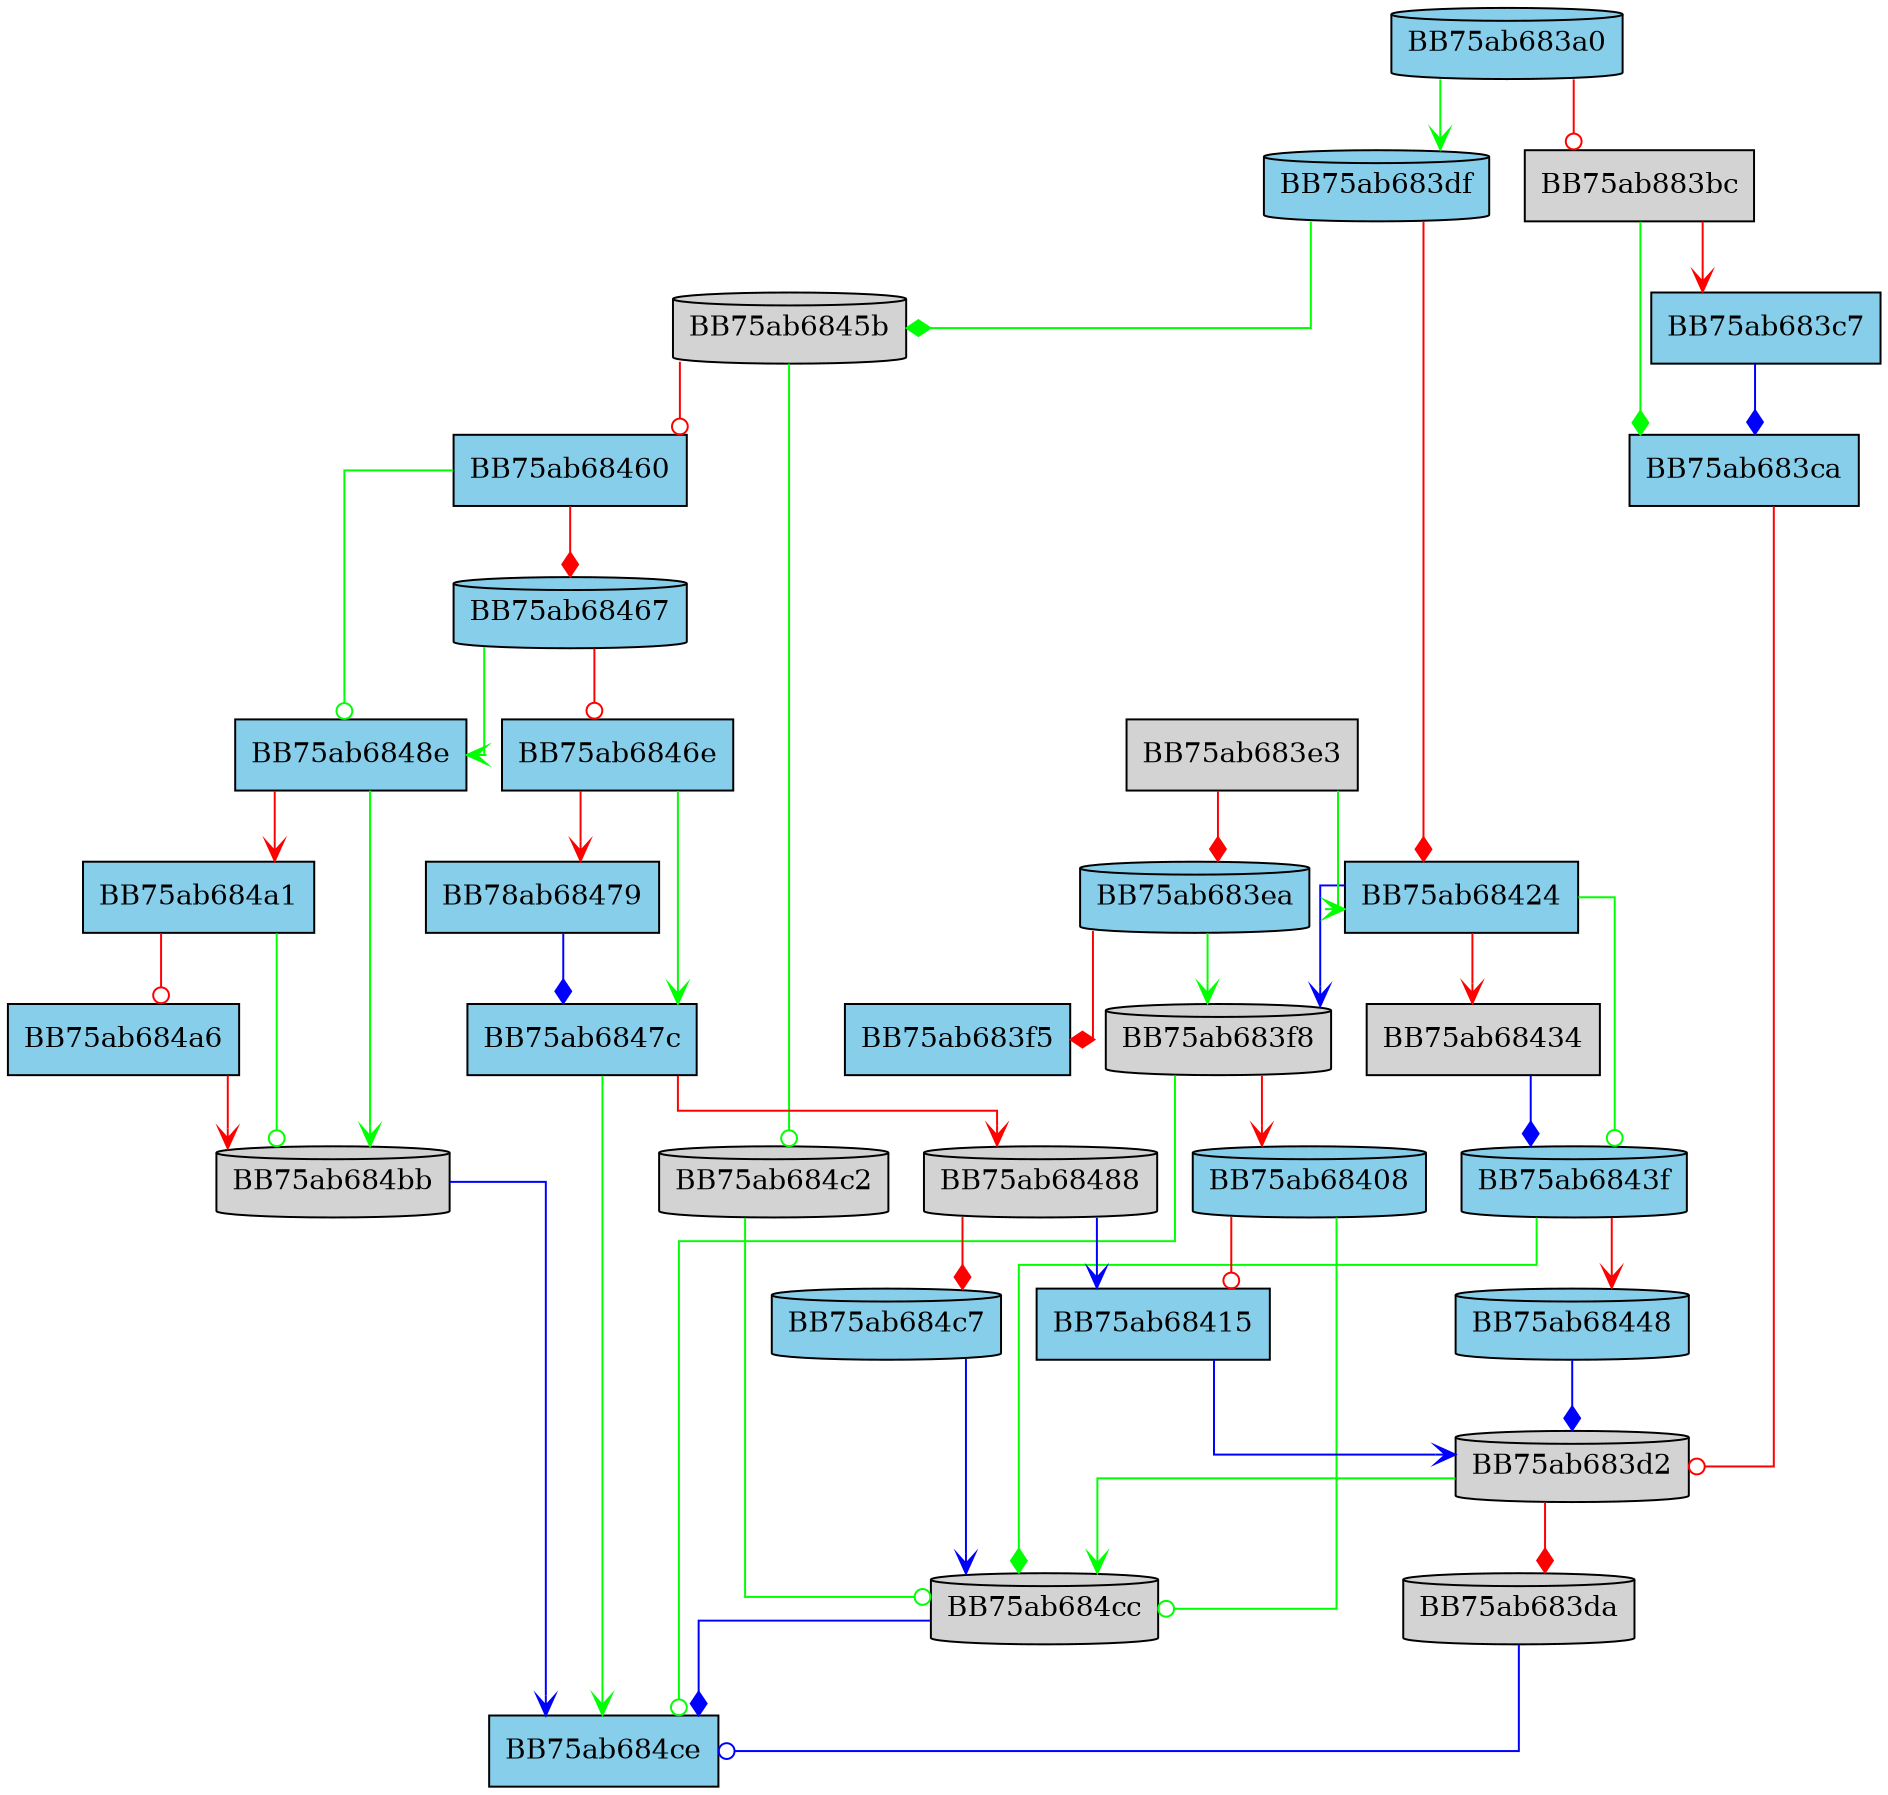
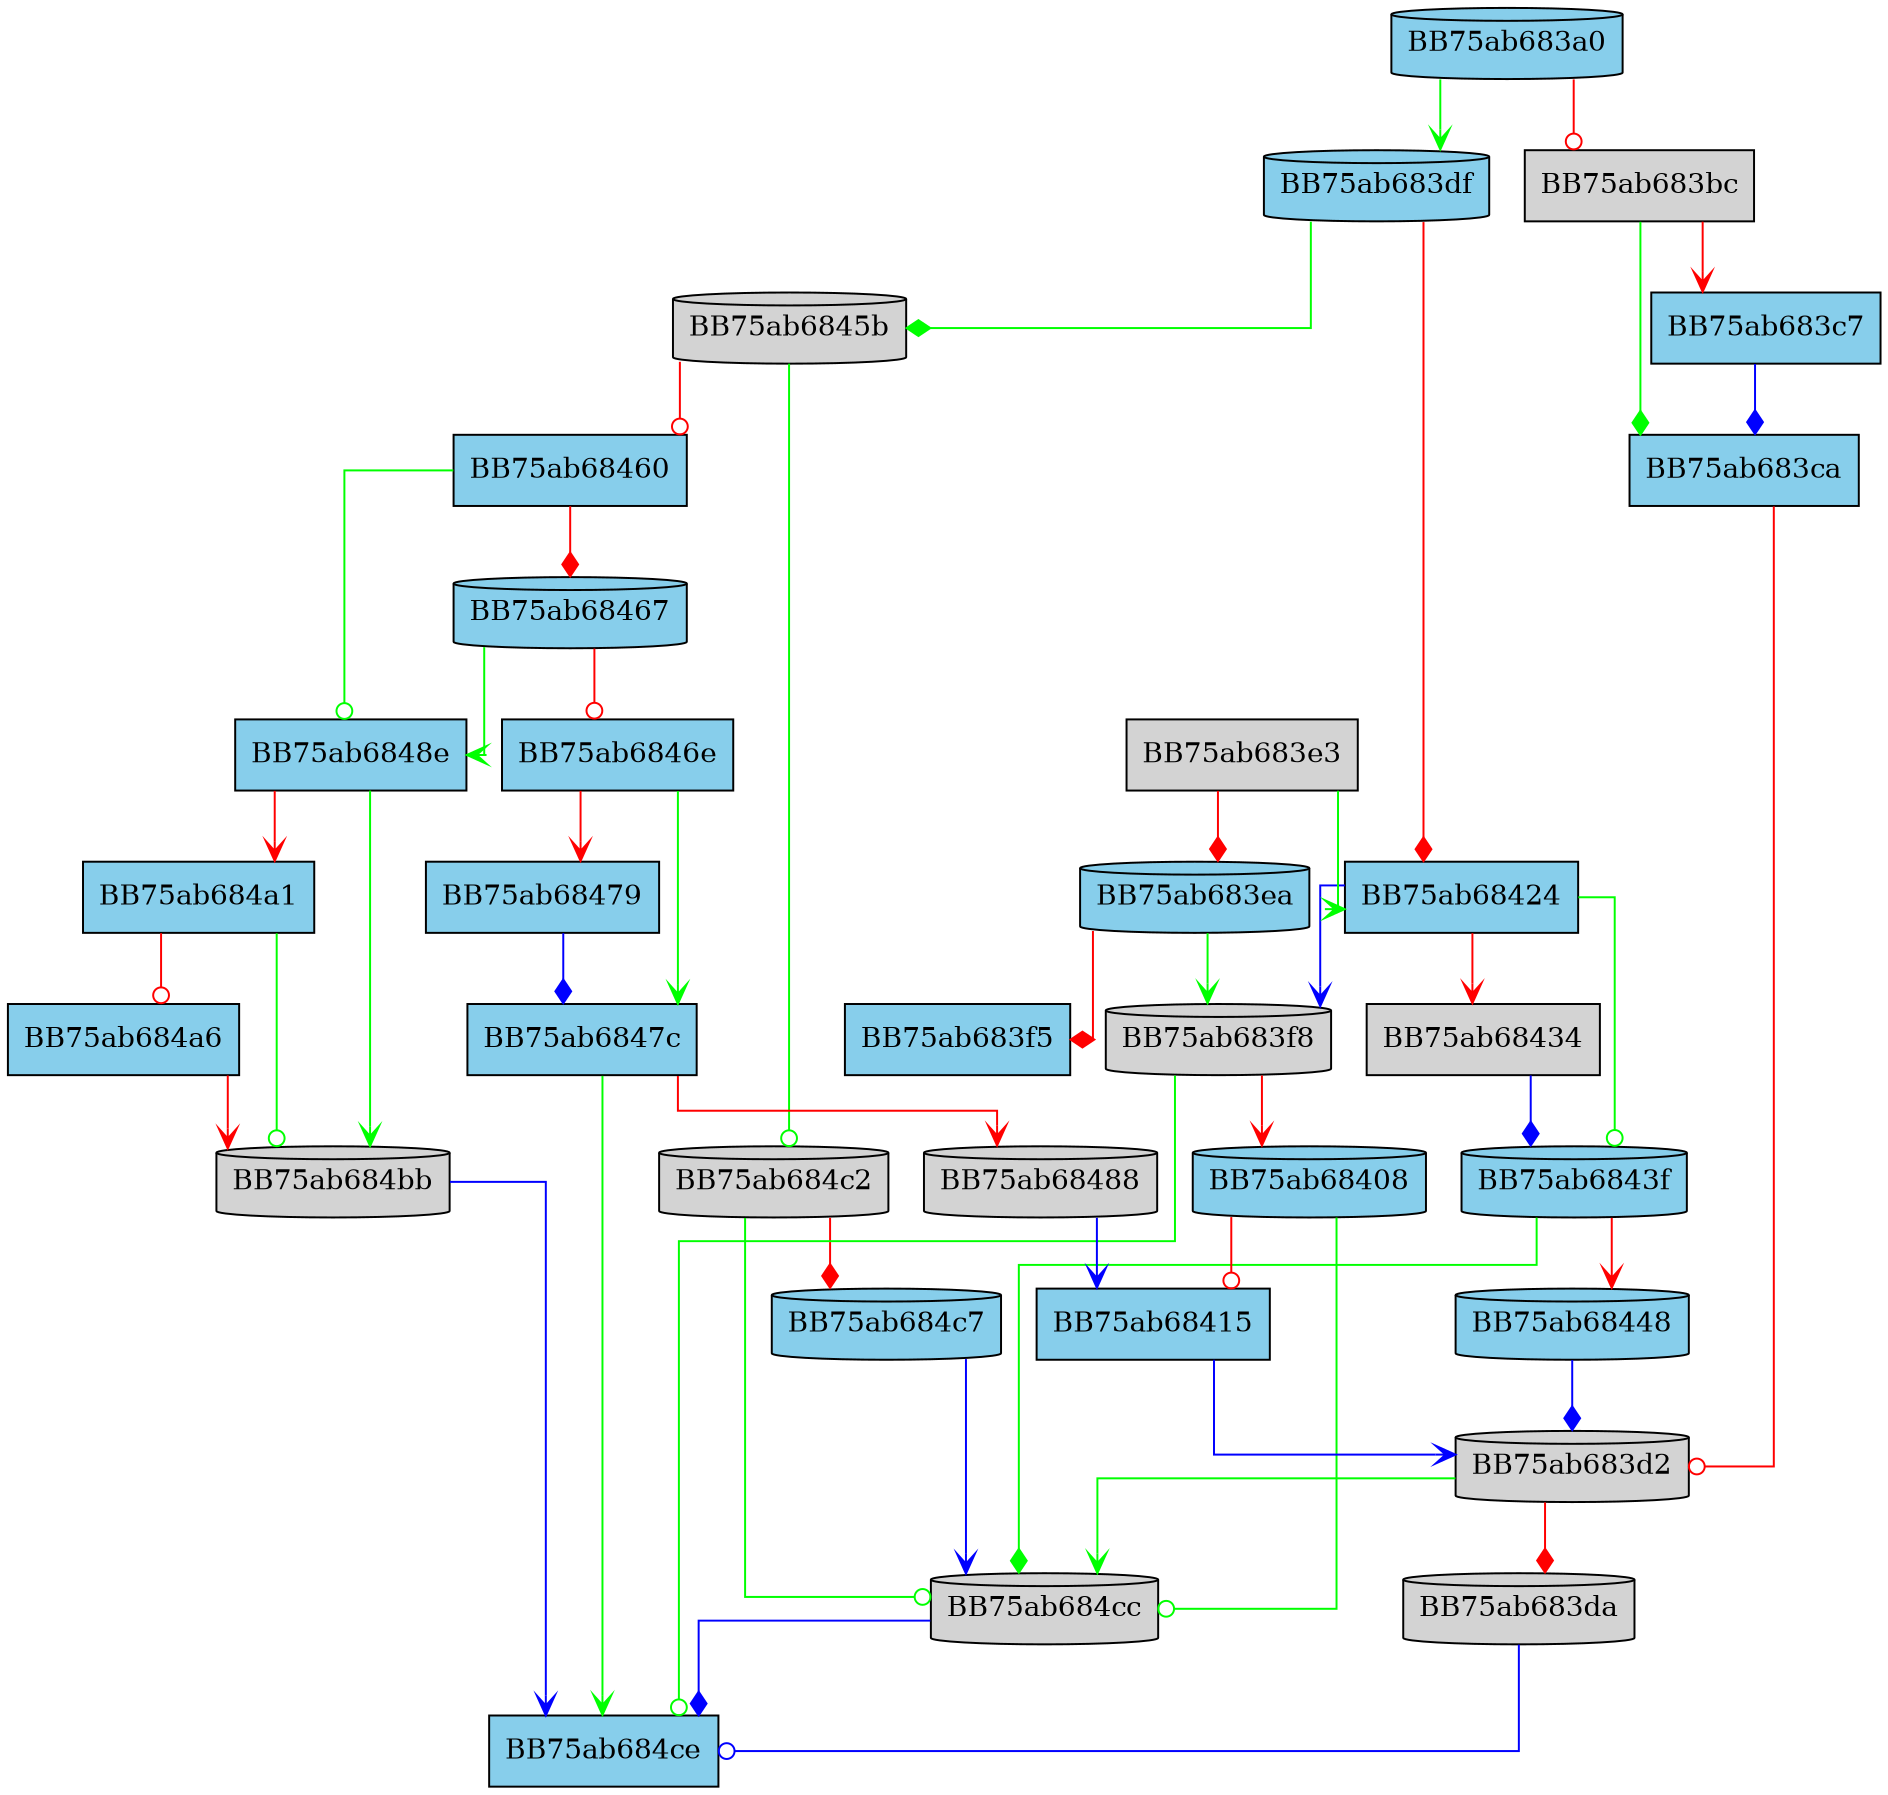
(1639, 186) -> (1639, 186)
(543, 897) -> (543, 897)
(963, 1229) -> (830, 1241)
